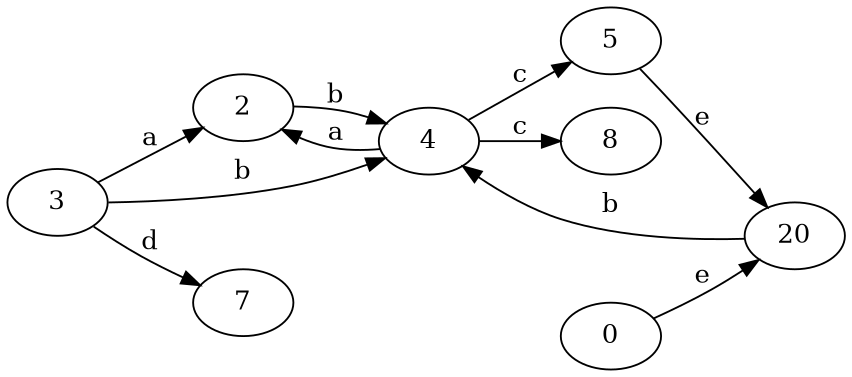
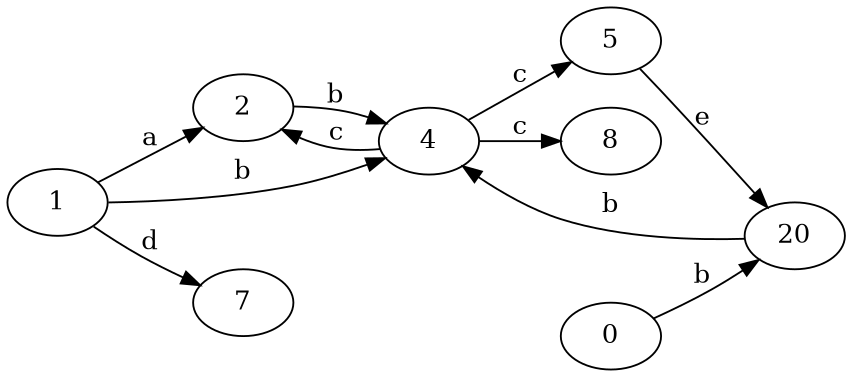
(336, 133) -> (336, 133)
(58, 202) -> (58, 202)
(703, 276) -> (703, 276)
